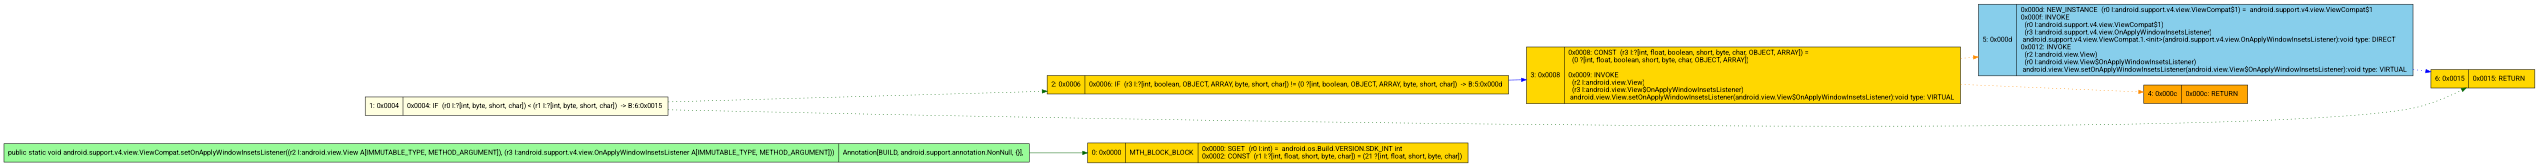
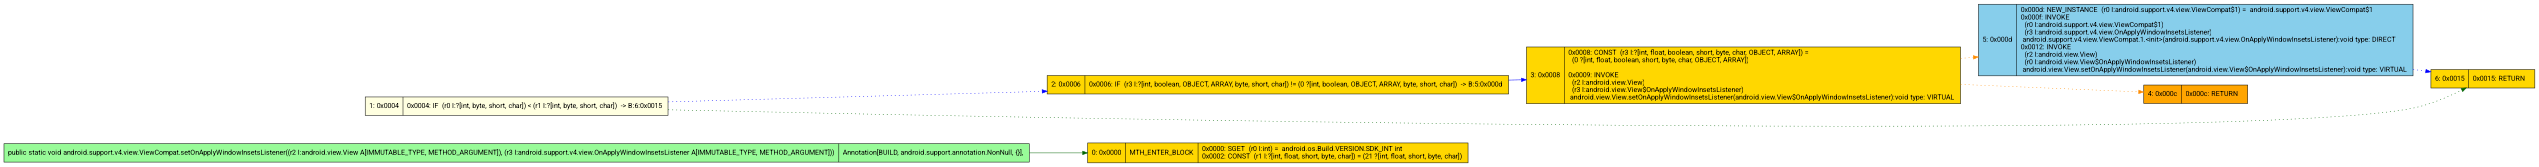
(855, 97) -> (855, 97)
(1162, 153) -> (1162, 153)
